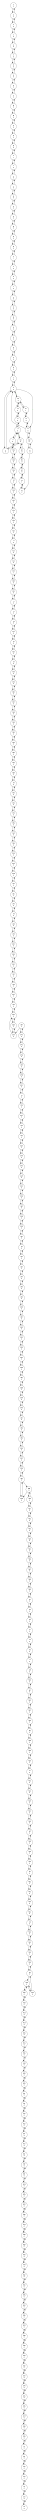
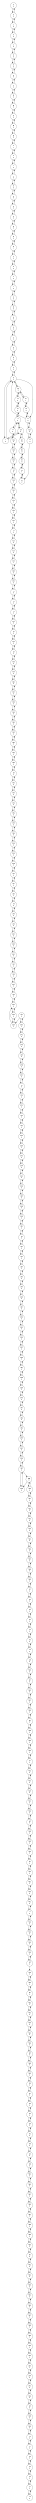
(13, 6) -> none
(32, 1993) -> none
